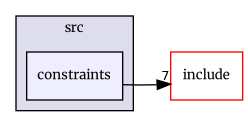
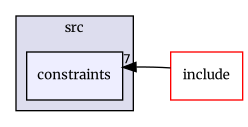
(141, 85) -> (153, 67)
